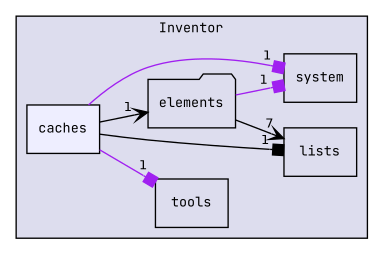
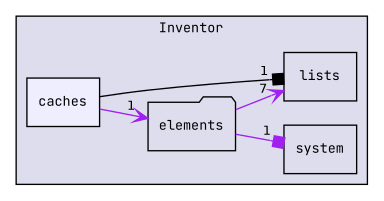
(174, 61) -> none
(117, 119) -> (117, 112)
(253, 127) -> (253, 103)
(192, 203) -> none
